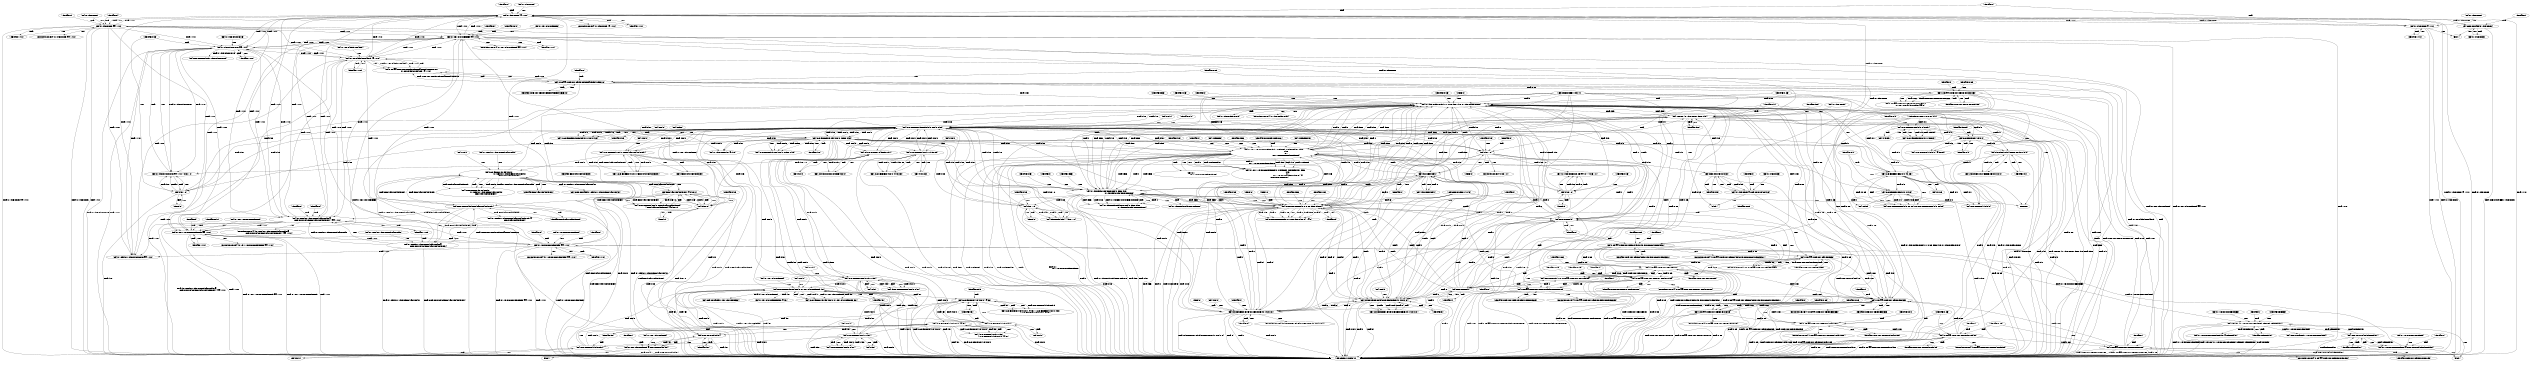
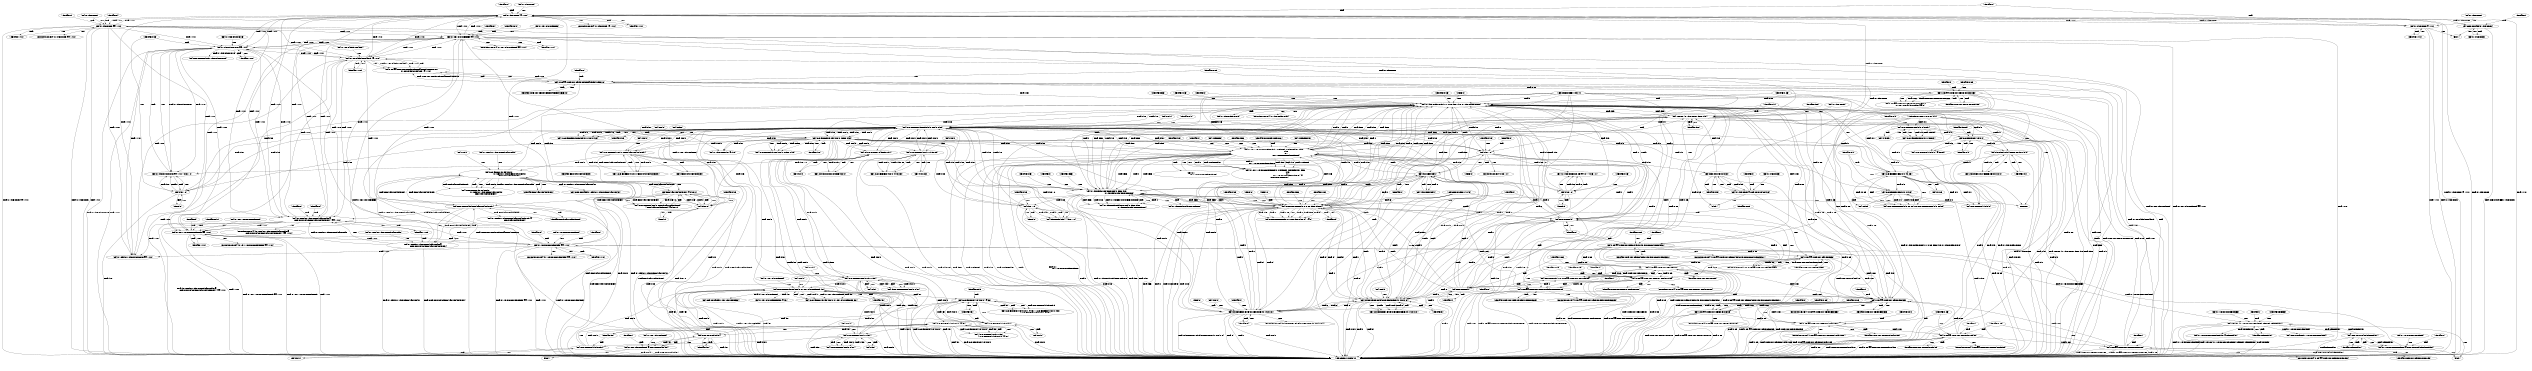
(1854, 200) -> (1854, 200)
(1413, 245) -> (1413, 245)
